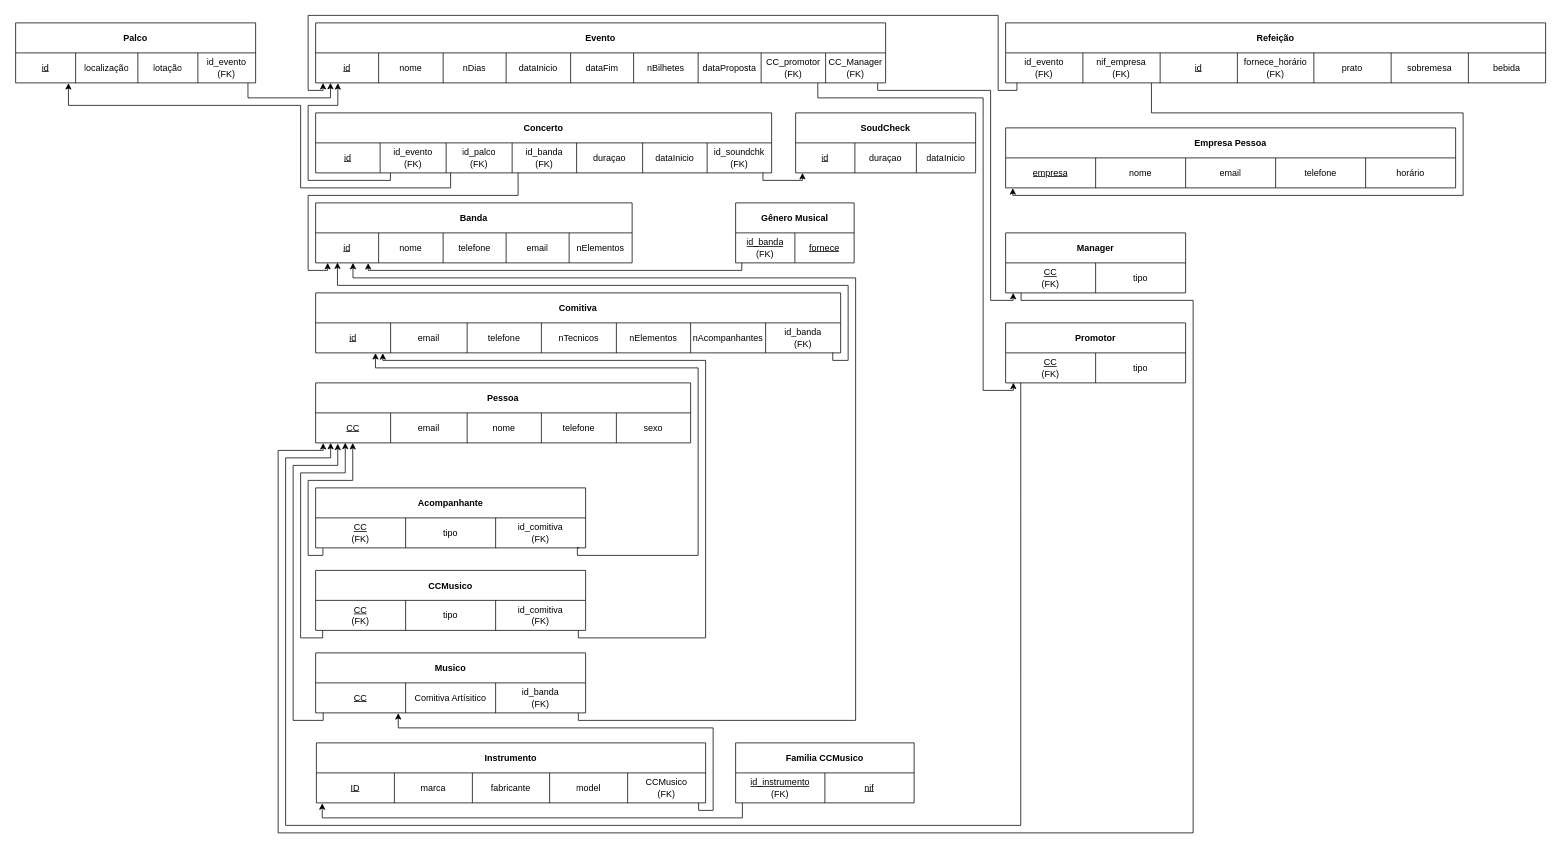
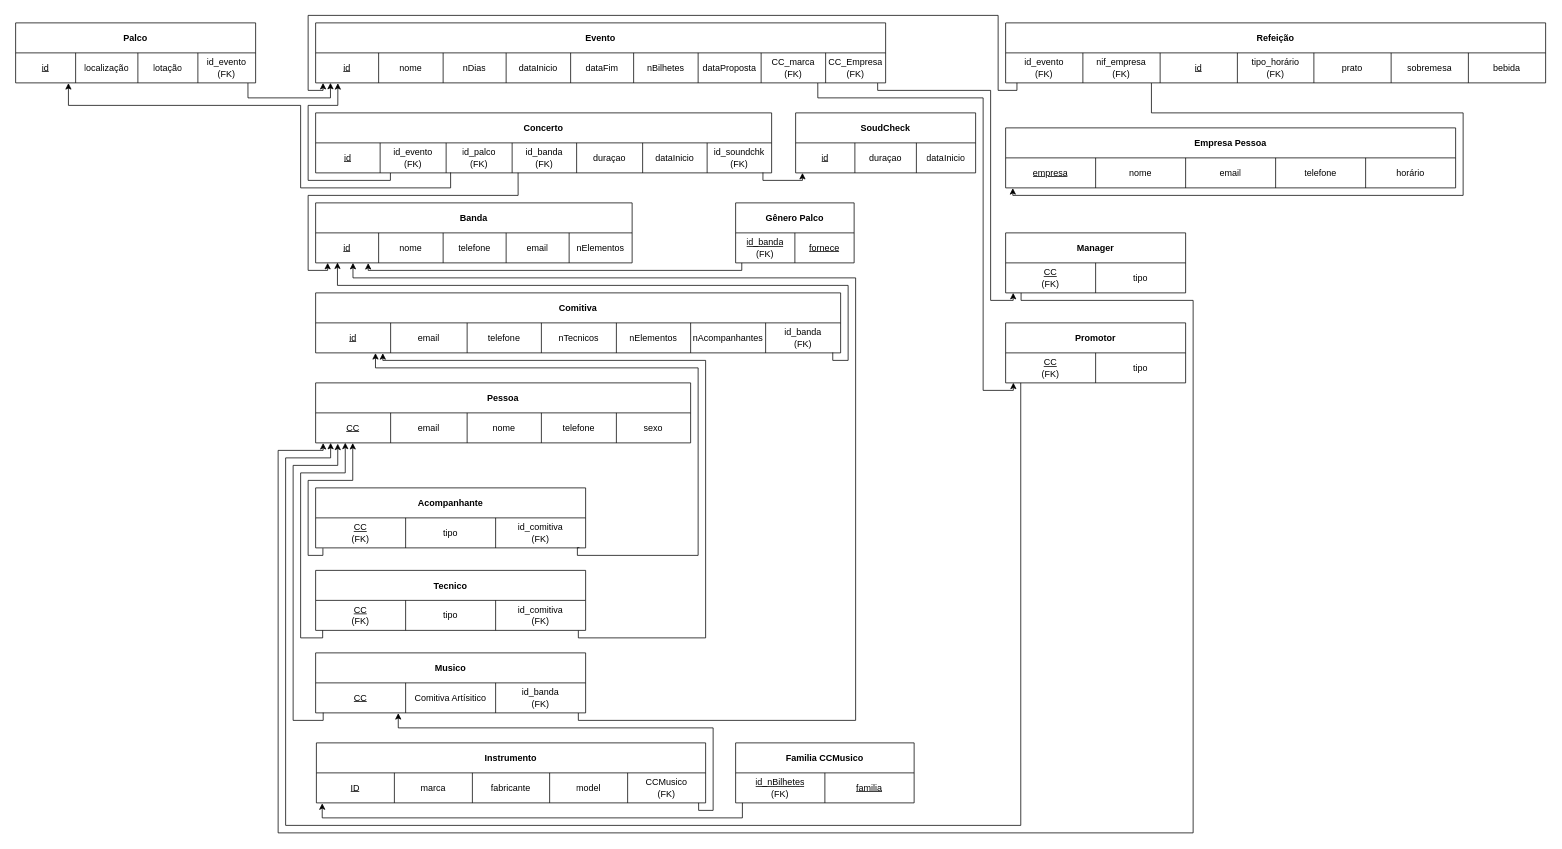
(793, 68) -> (793, 68)
(855, 68) -> (855, 68)
(1275, 68) -> (1275, 68)
(794, 218) -> (794, 218)
(450, 586) -> (450, 586)
(780, 788) -> (780, 788)
(869, 788) -> (869, 788)
